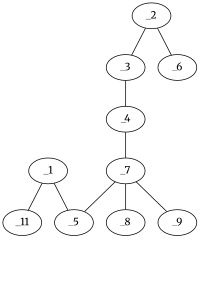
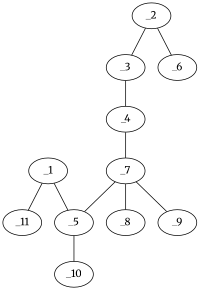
none -> (74, 274)
